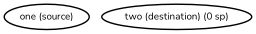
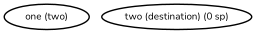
(47, 17) -> (47, 17)
